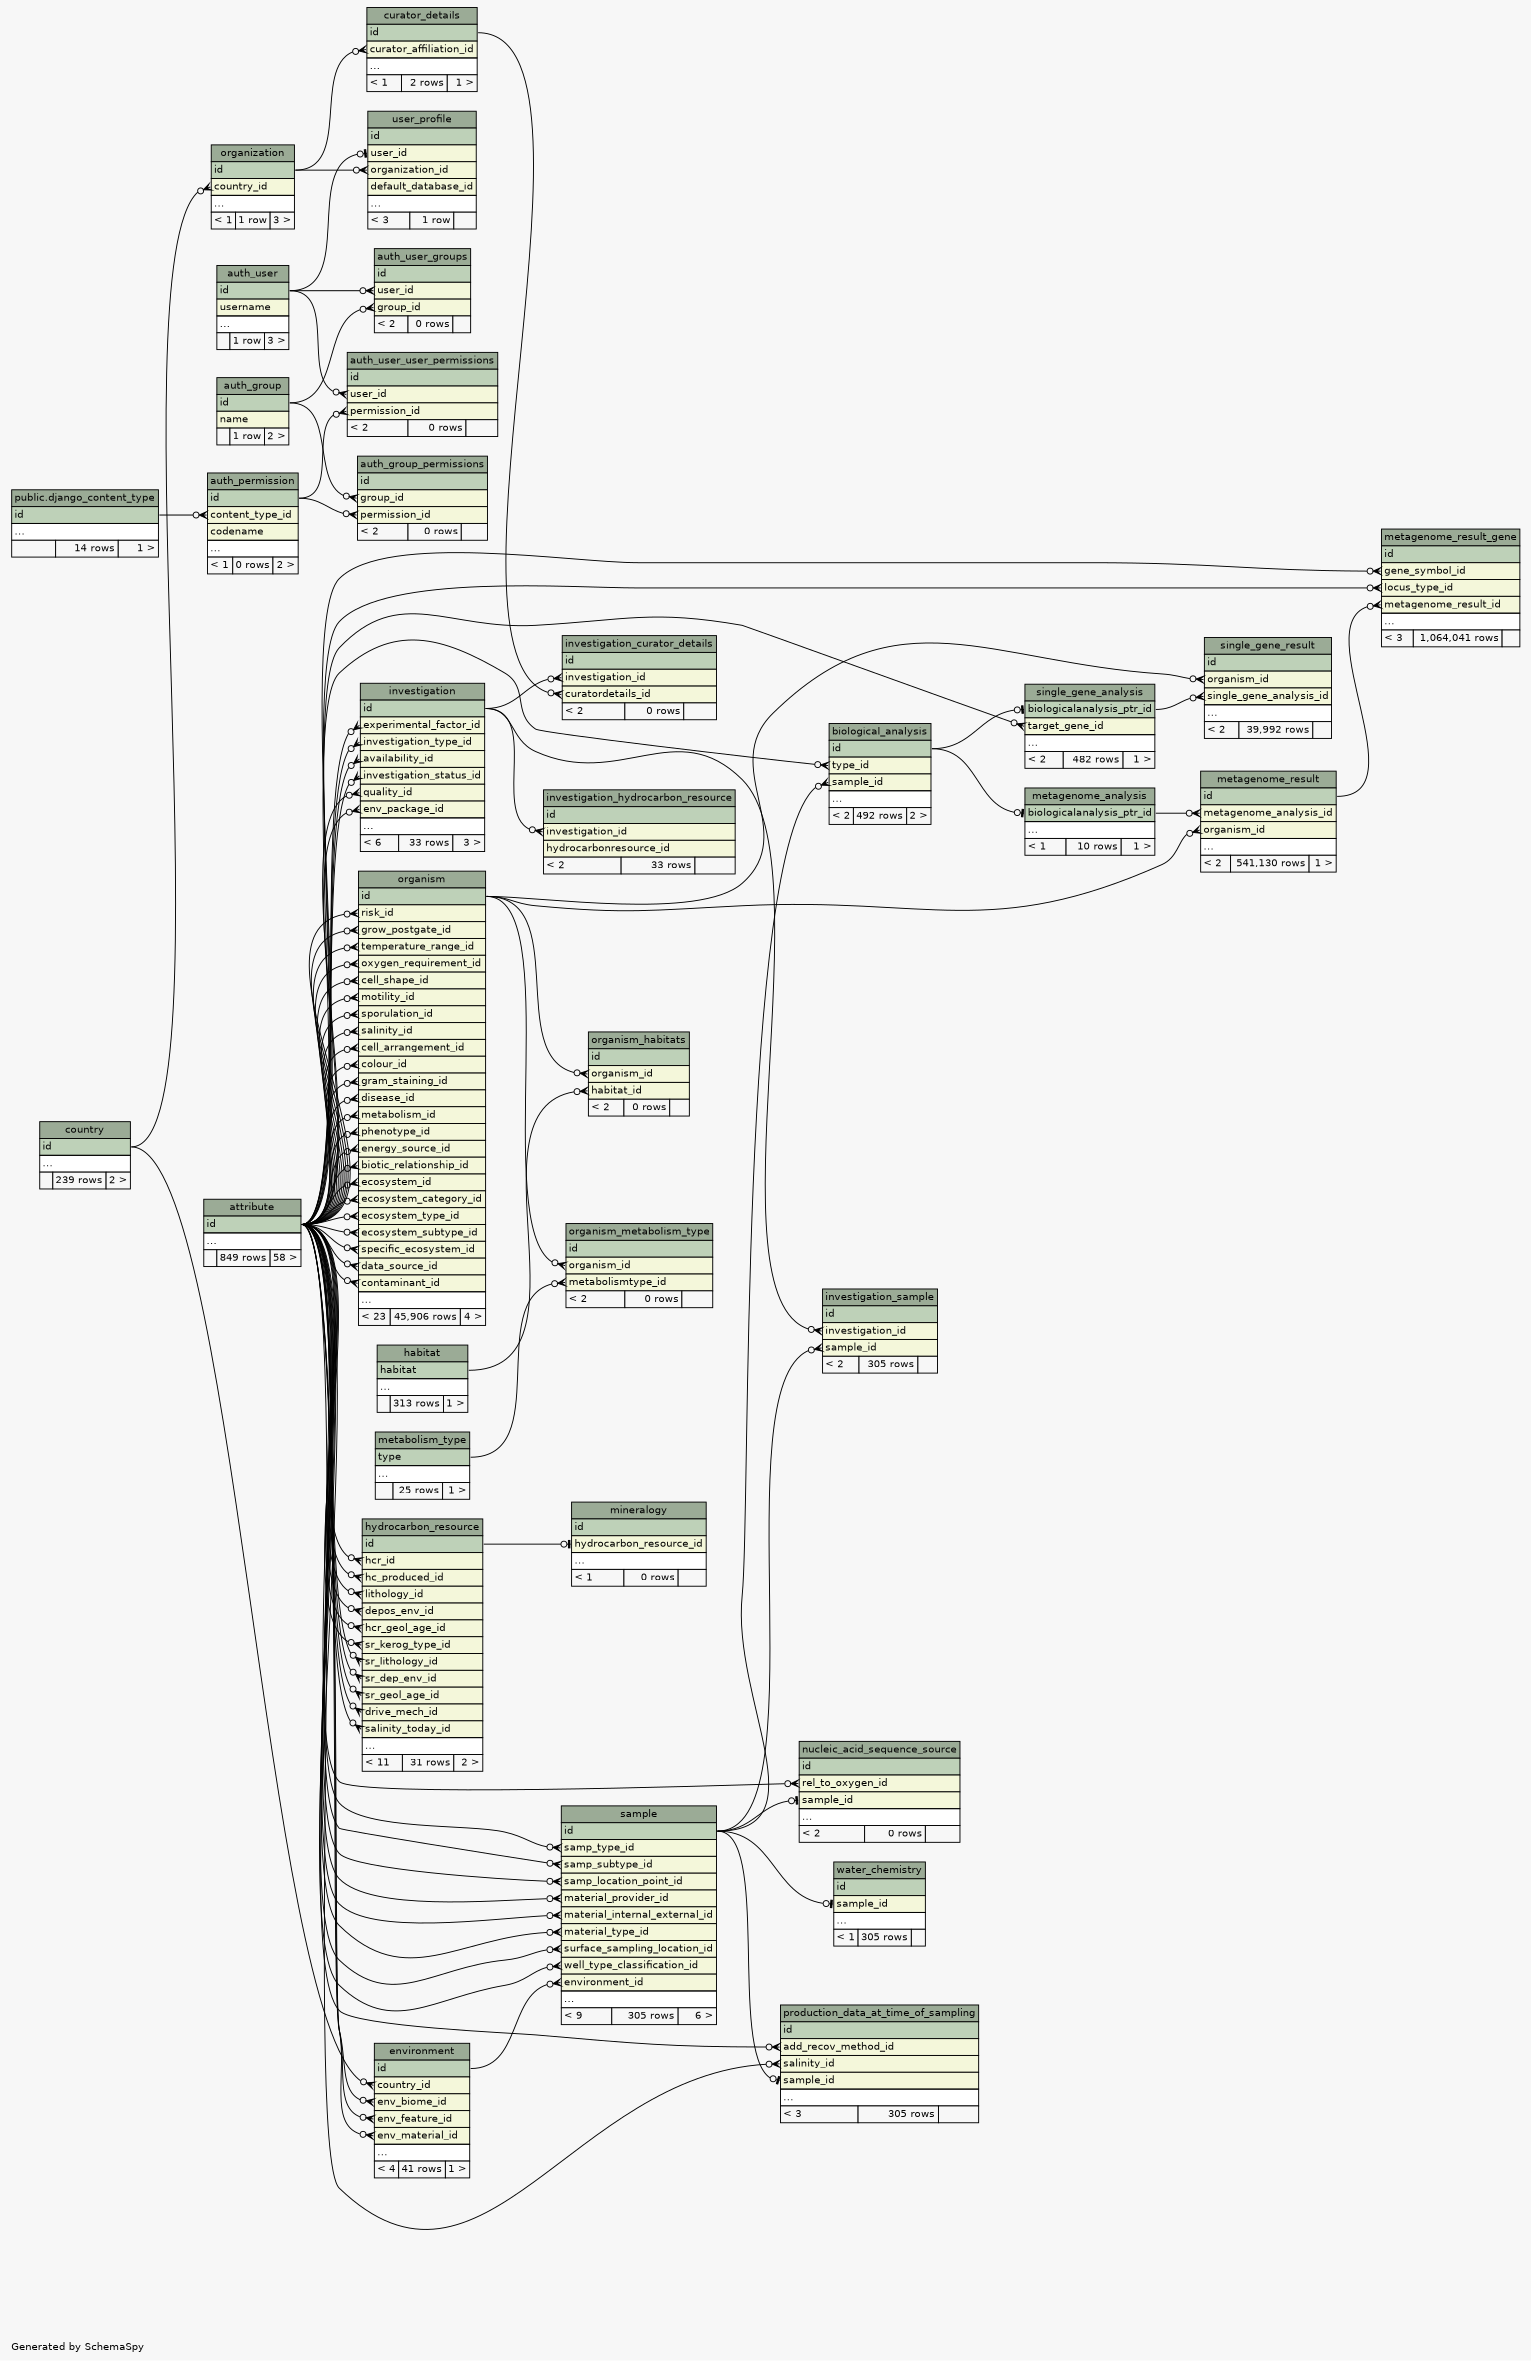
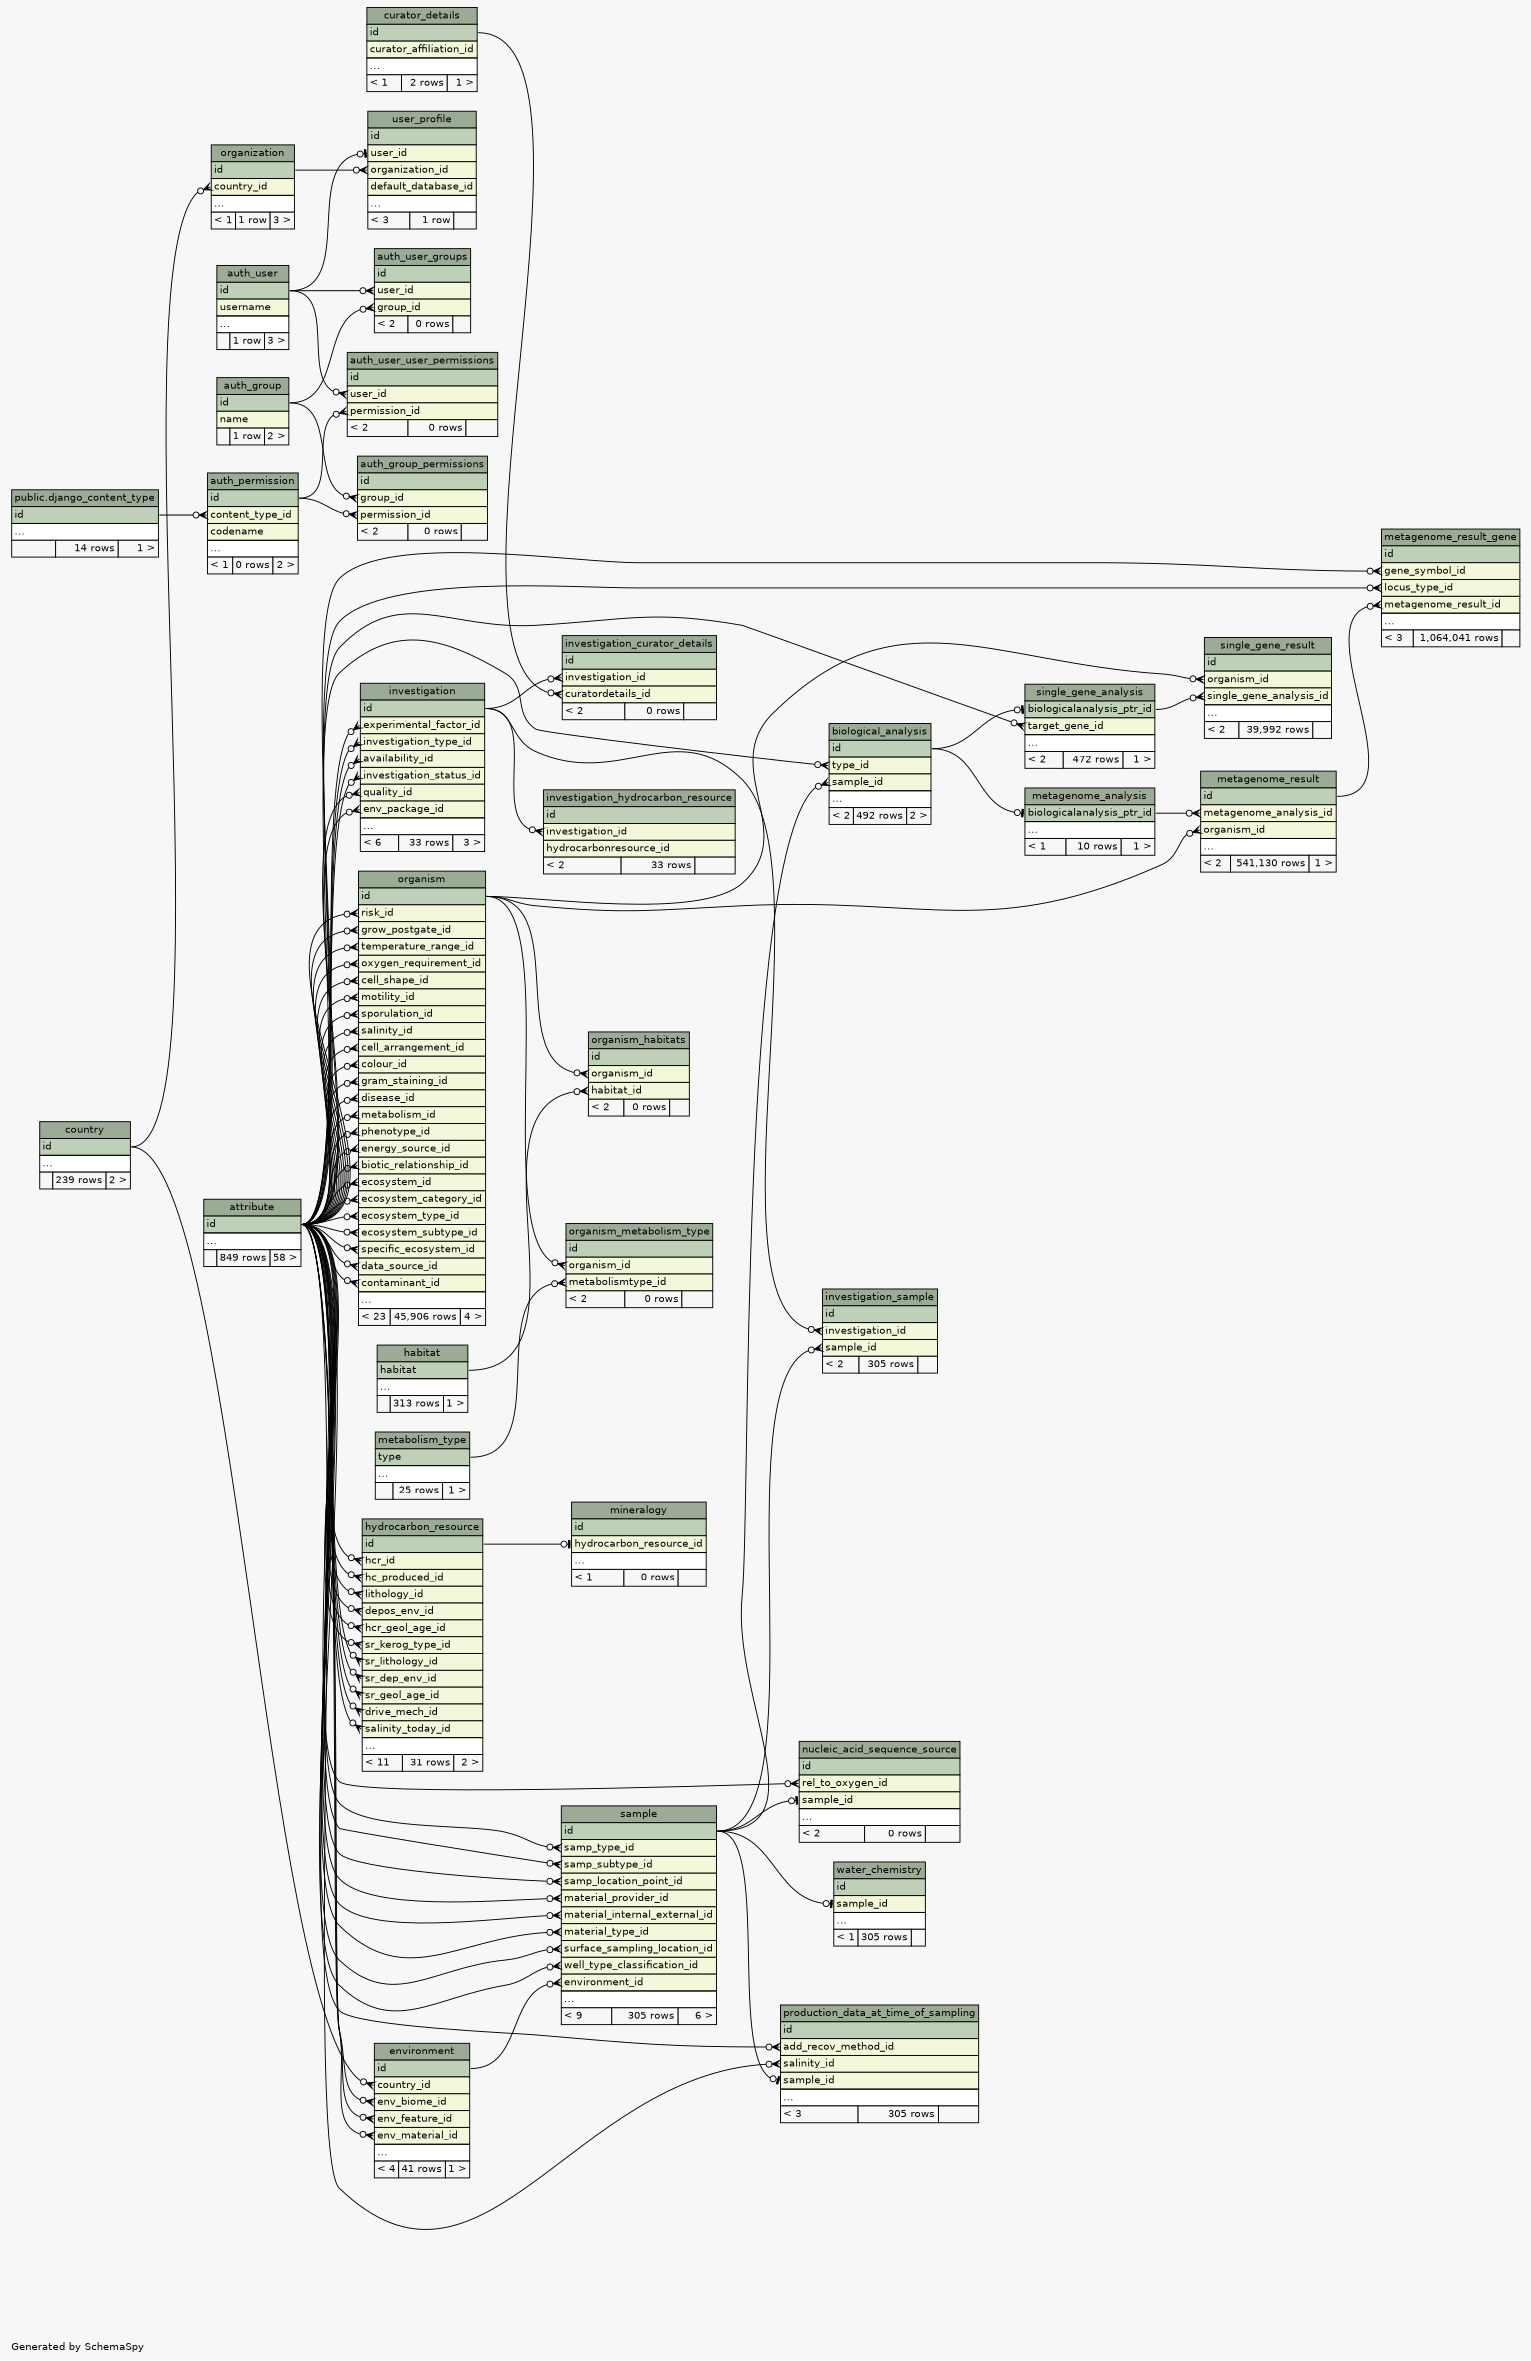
(330, 117) -> none
(1096, 759) -> (1096, 759)
